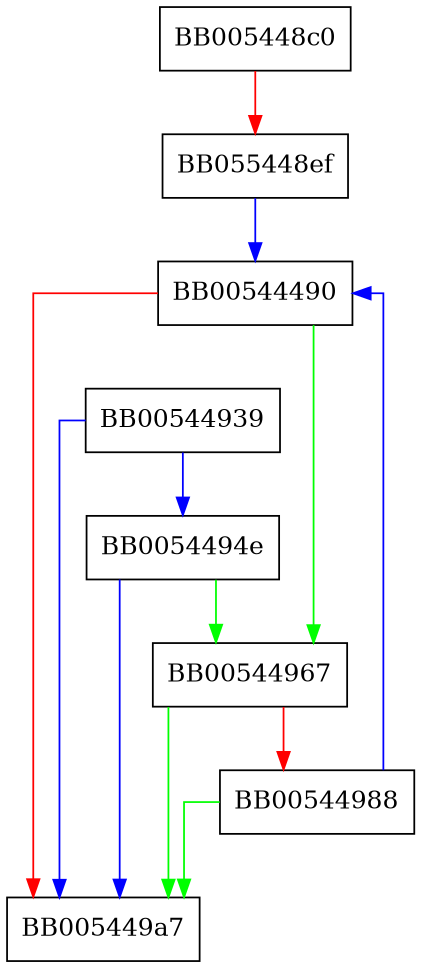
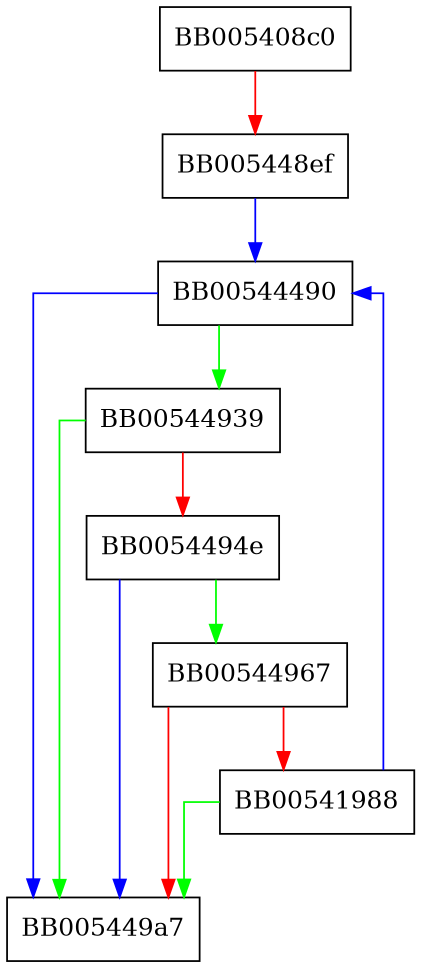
(255, 39) -> (255, 39)
(255, 166) -> (255, 166)
(183, 475) -> (183, 475)
(314, 475) -> (219, 348)
(33, 524) -> (33, 524)
(59, 637) -> (59, 637)
(168, 793) -> (168, 793)
(317, 802) -> (317, 802)
